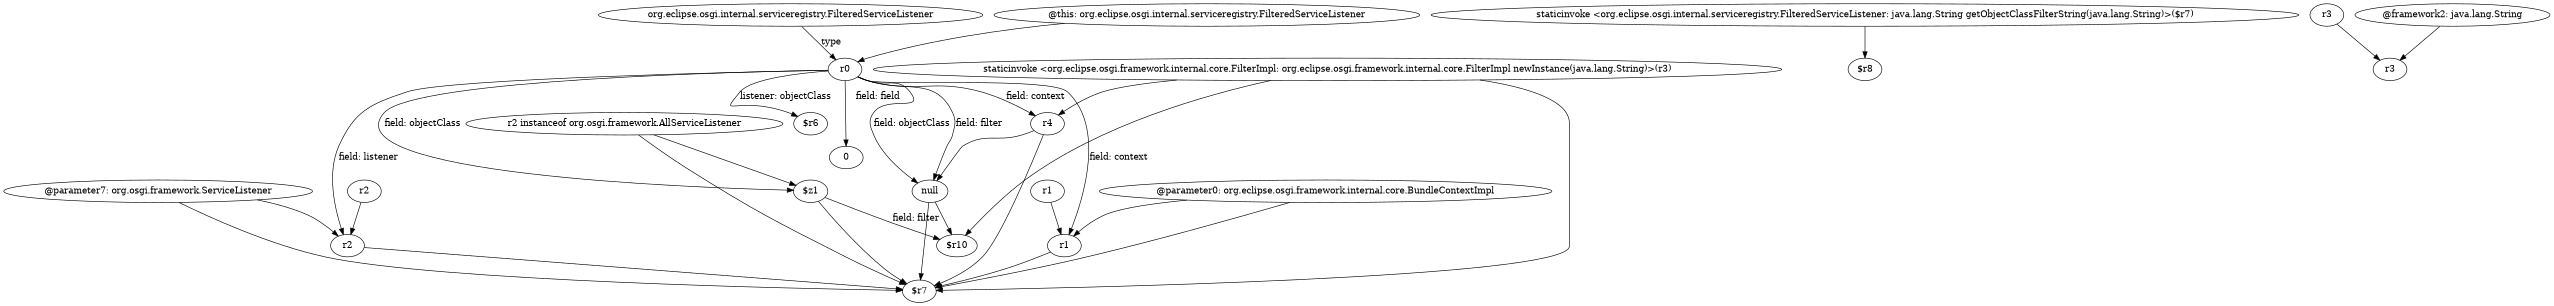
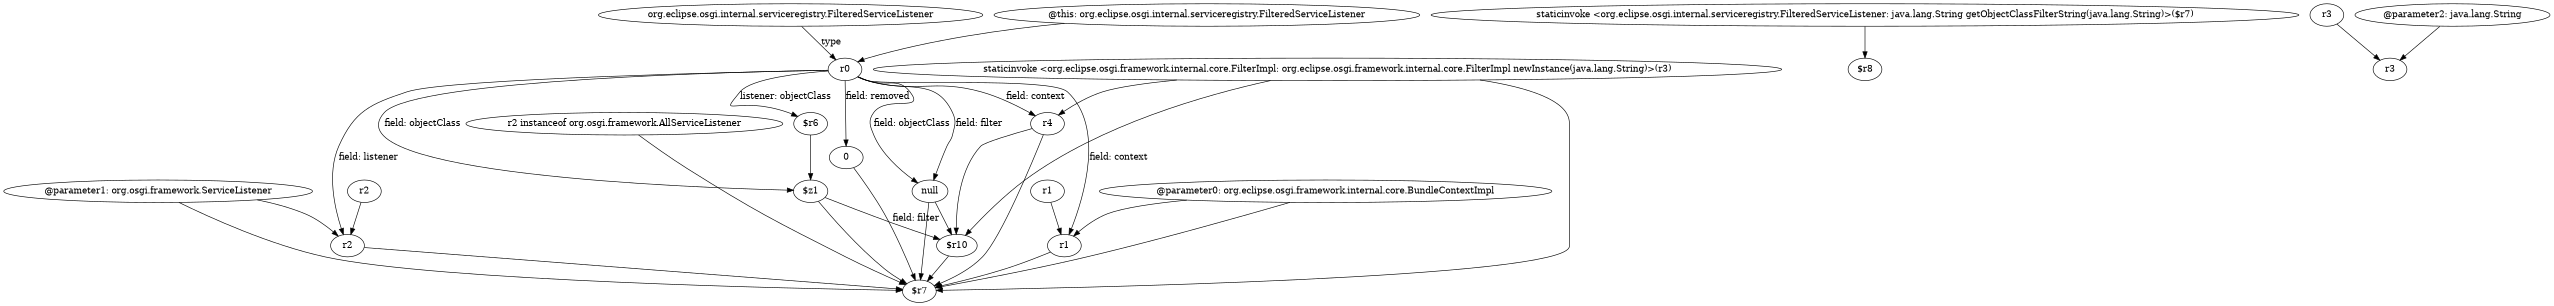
(2452, 15) -> (2452, 15)
(878, 97) -> (878, 97)
(980, 139) -> (971, 159)
(722, 159) -> (811, 154)
(158, 191) -> (158, 191)
none -> (886, 216)
none -> (940, 266)
